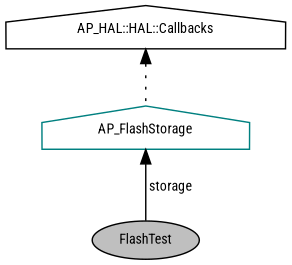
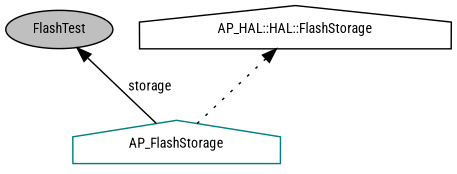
(146, 29) -> (295, 29)
(146, 192) -> (122, 91)
